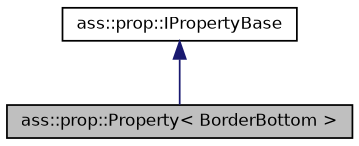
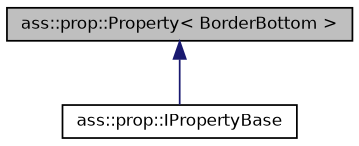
(180, 82) -> (180, 82)
